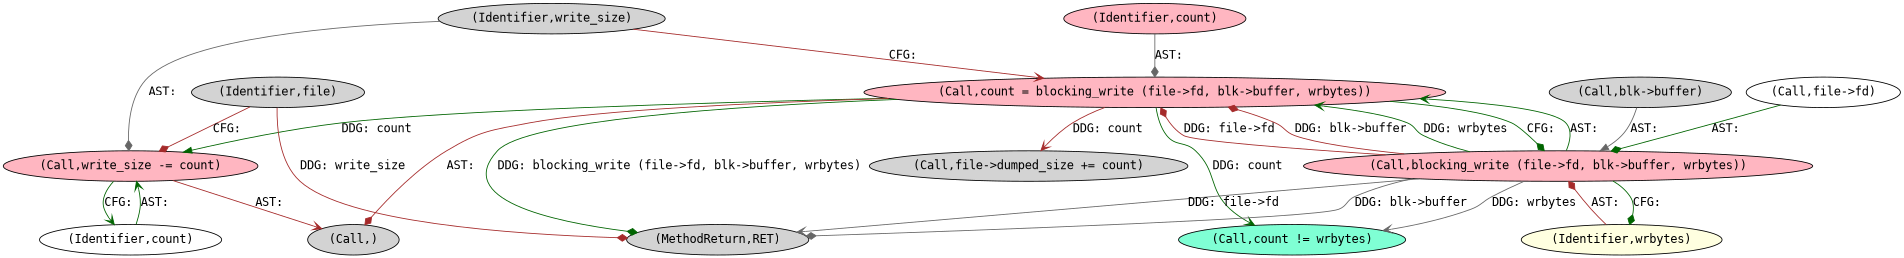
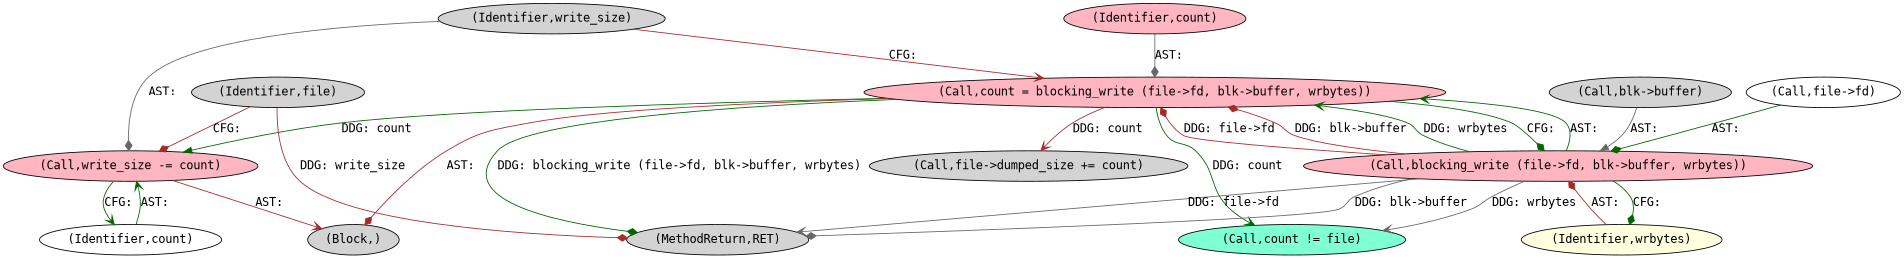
(353, 240) -> (353, 240)
(1292, 240) -> (1292, 240)
